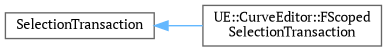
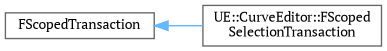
(80, 26) -> (80, 26)
